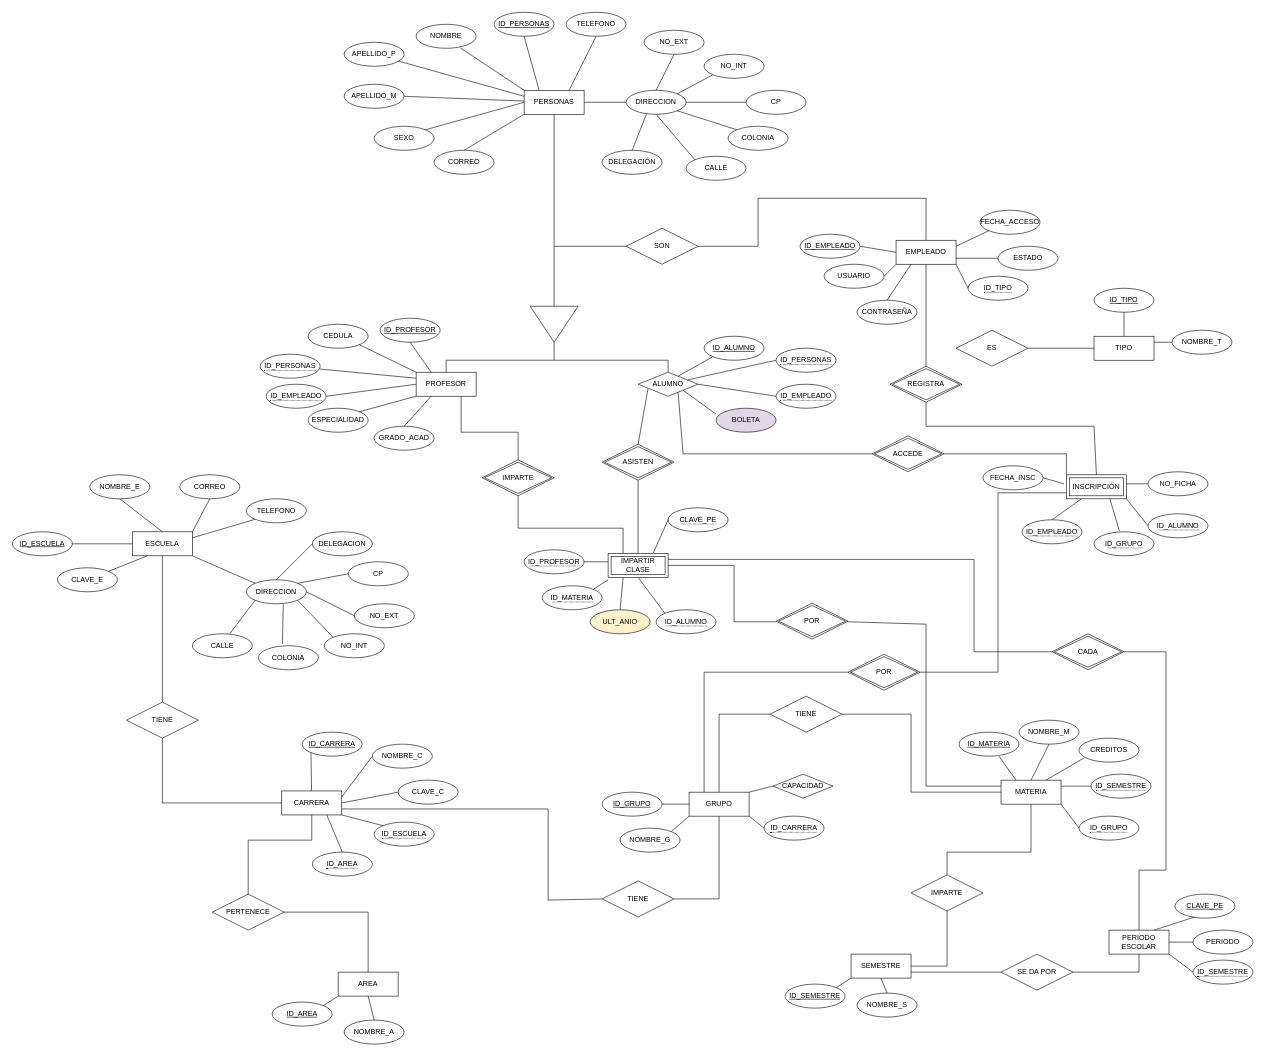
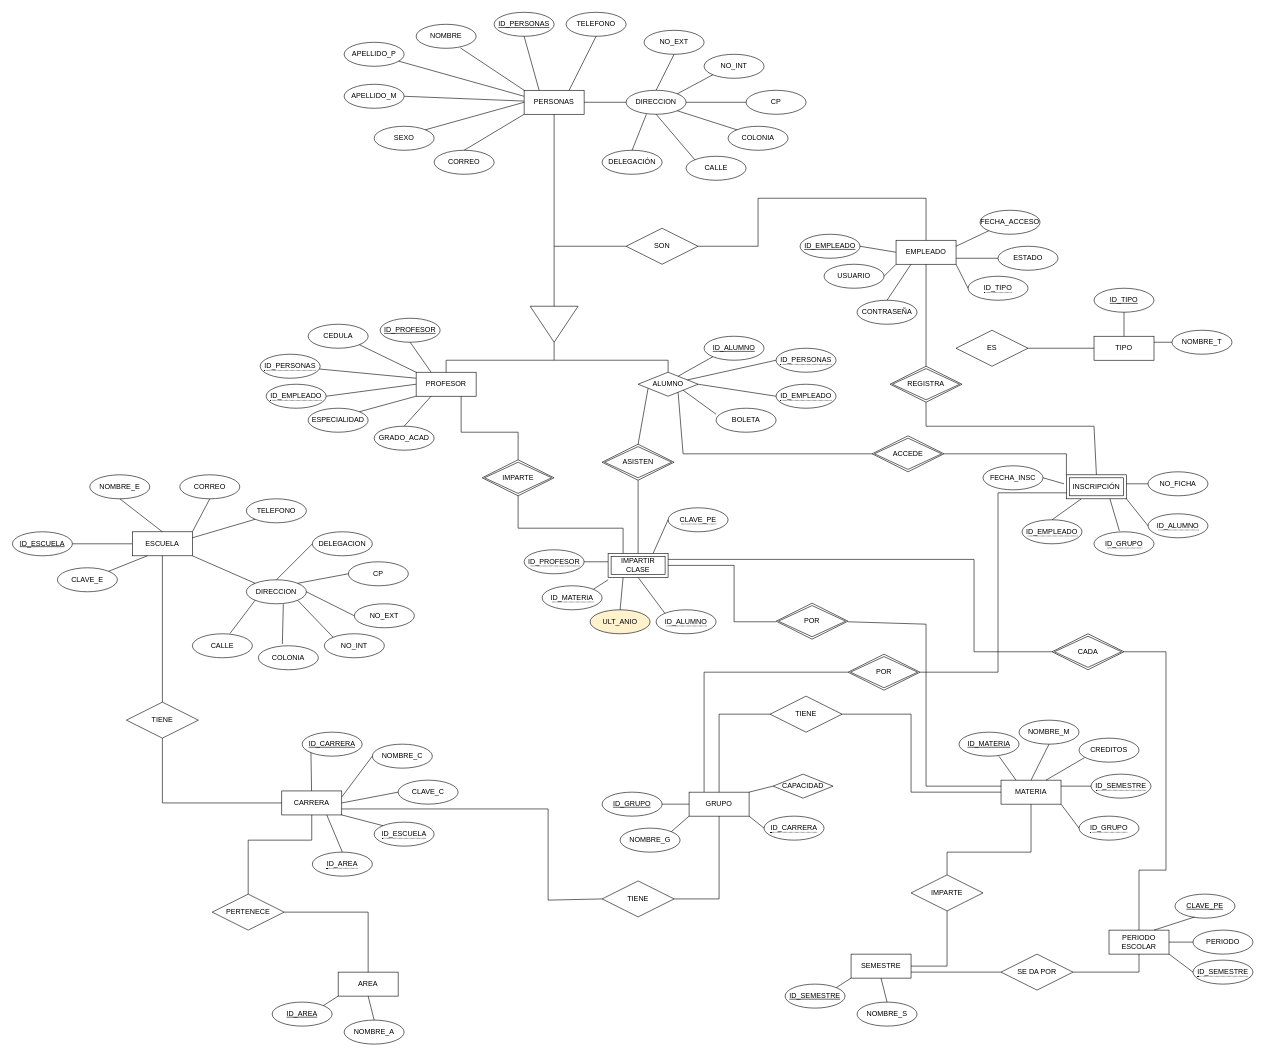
(746, 420) -> (746, 420)
(887, 1005) -> (887, 1014)
